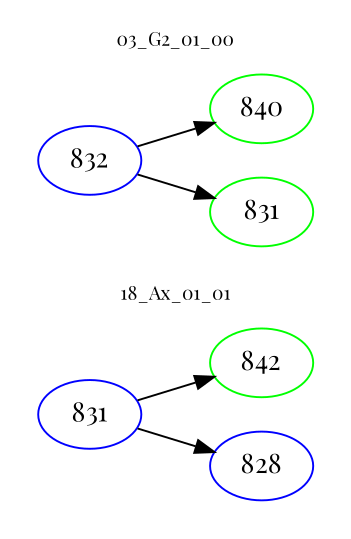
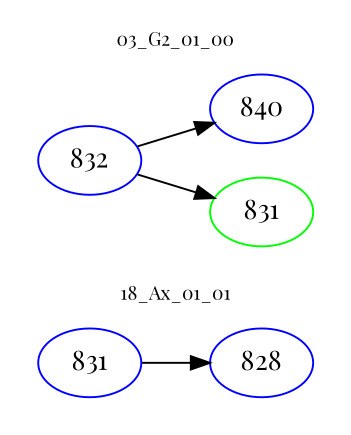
(262, 109) -> (262, 109)
(262, 363) -> none
